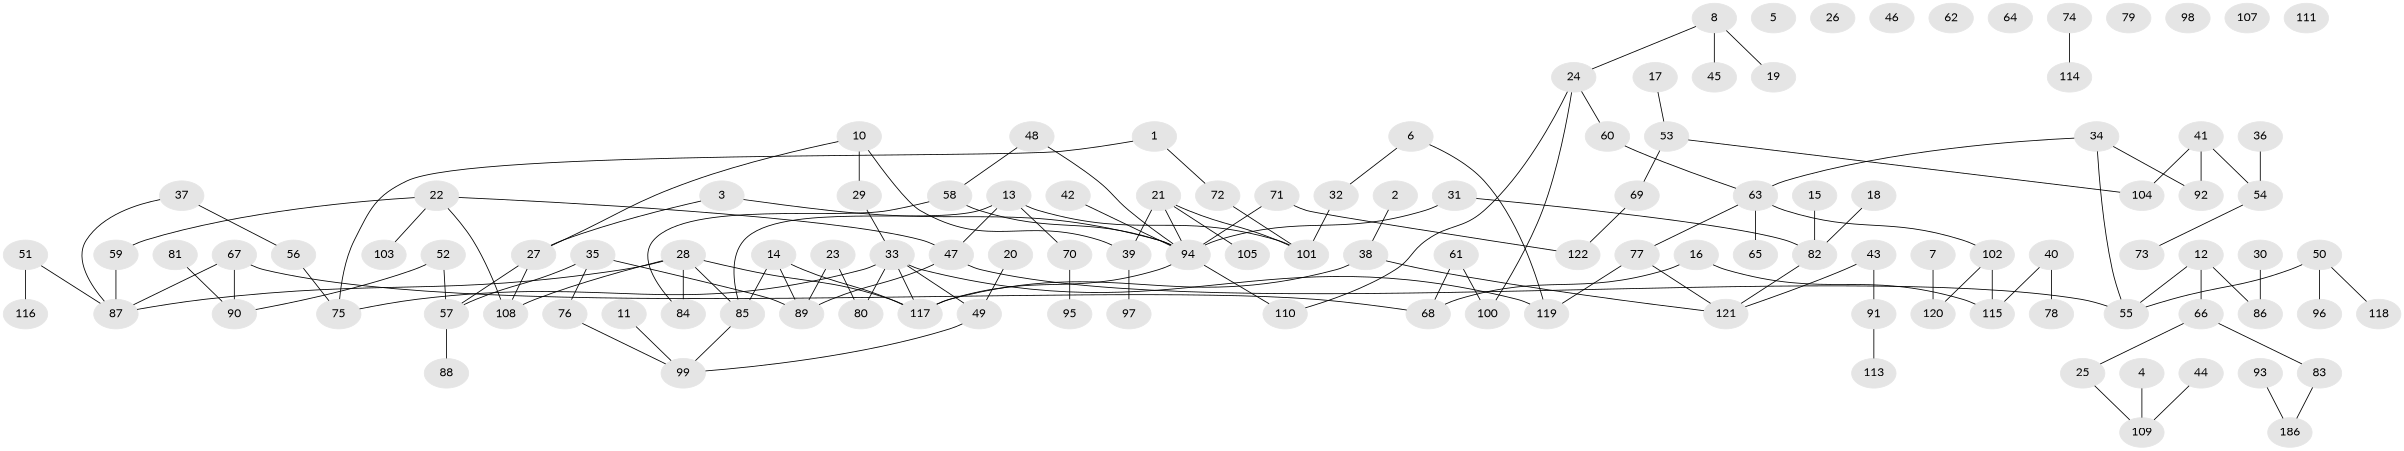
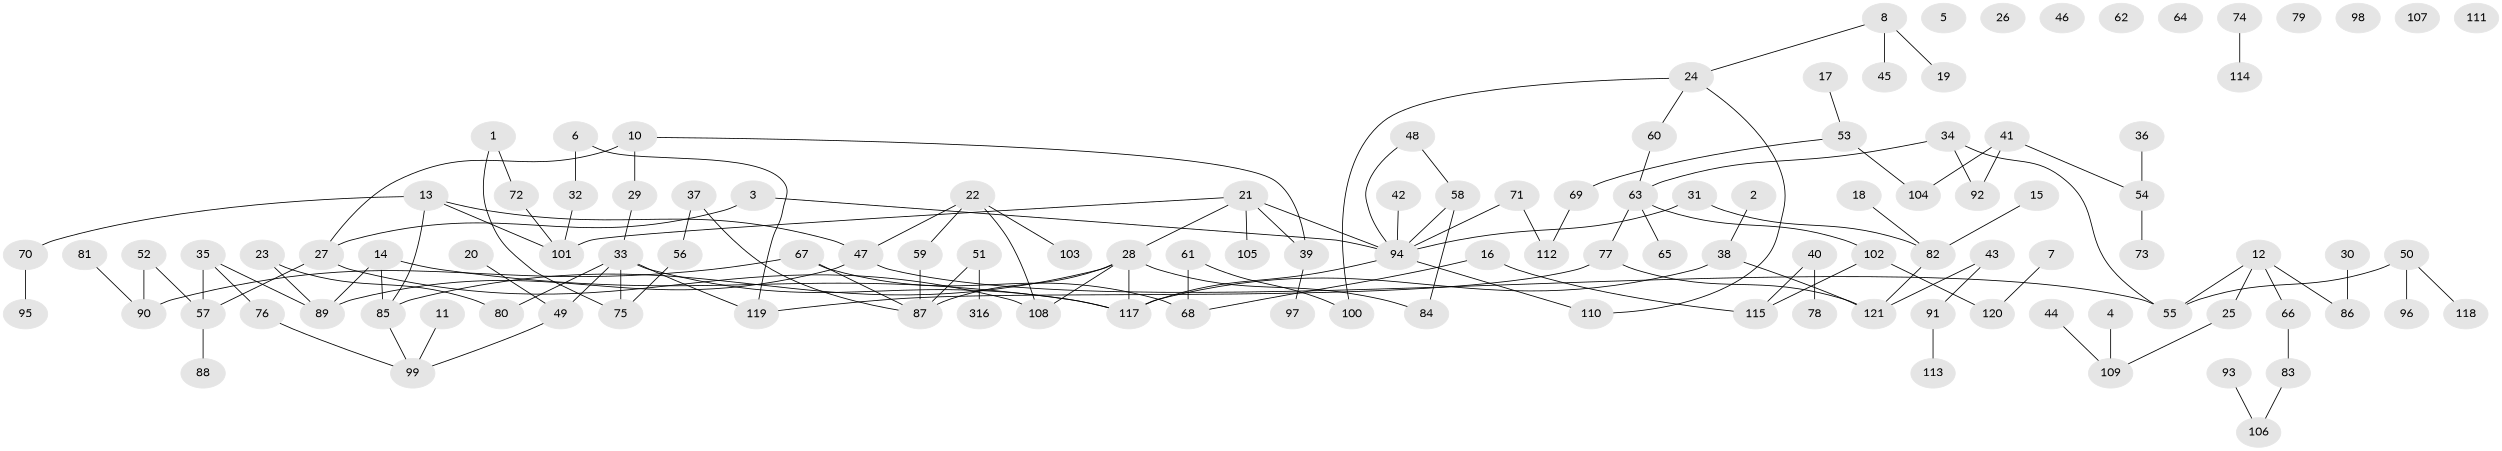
none -> (1191, 223)
(1578, 255) -> (1547, 255)
(25, 314) -> (979, 314)
(2142, 344) -> (2244, 284)
(2290, 432) -> (2259, 432)
